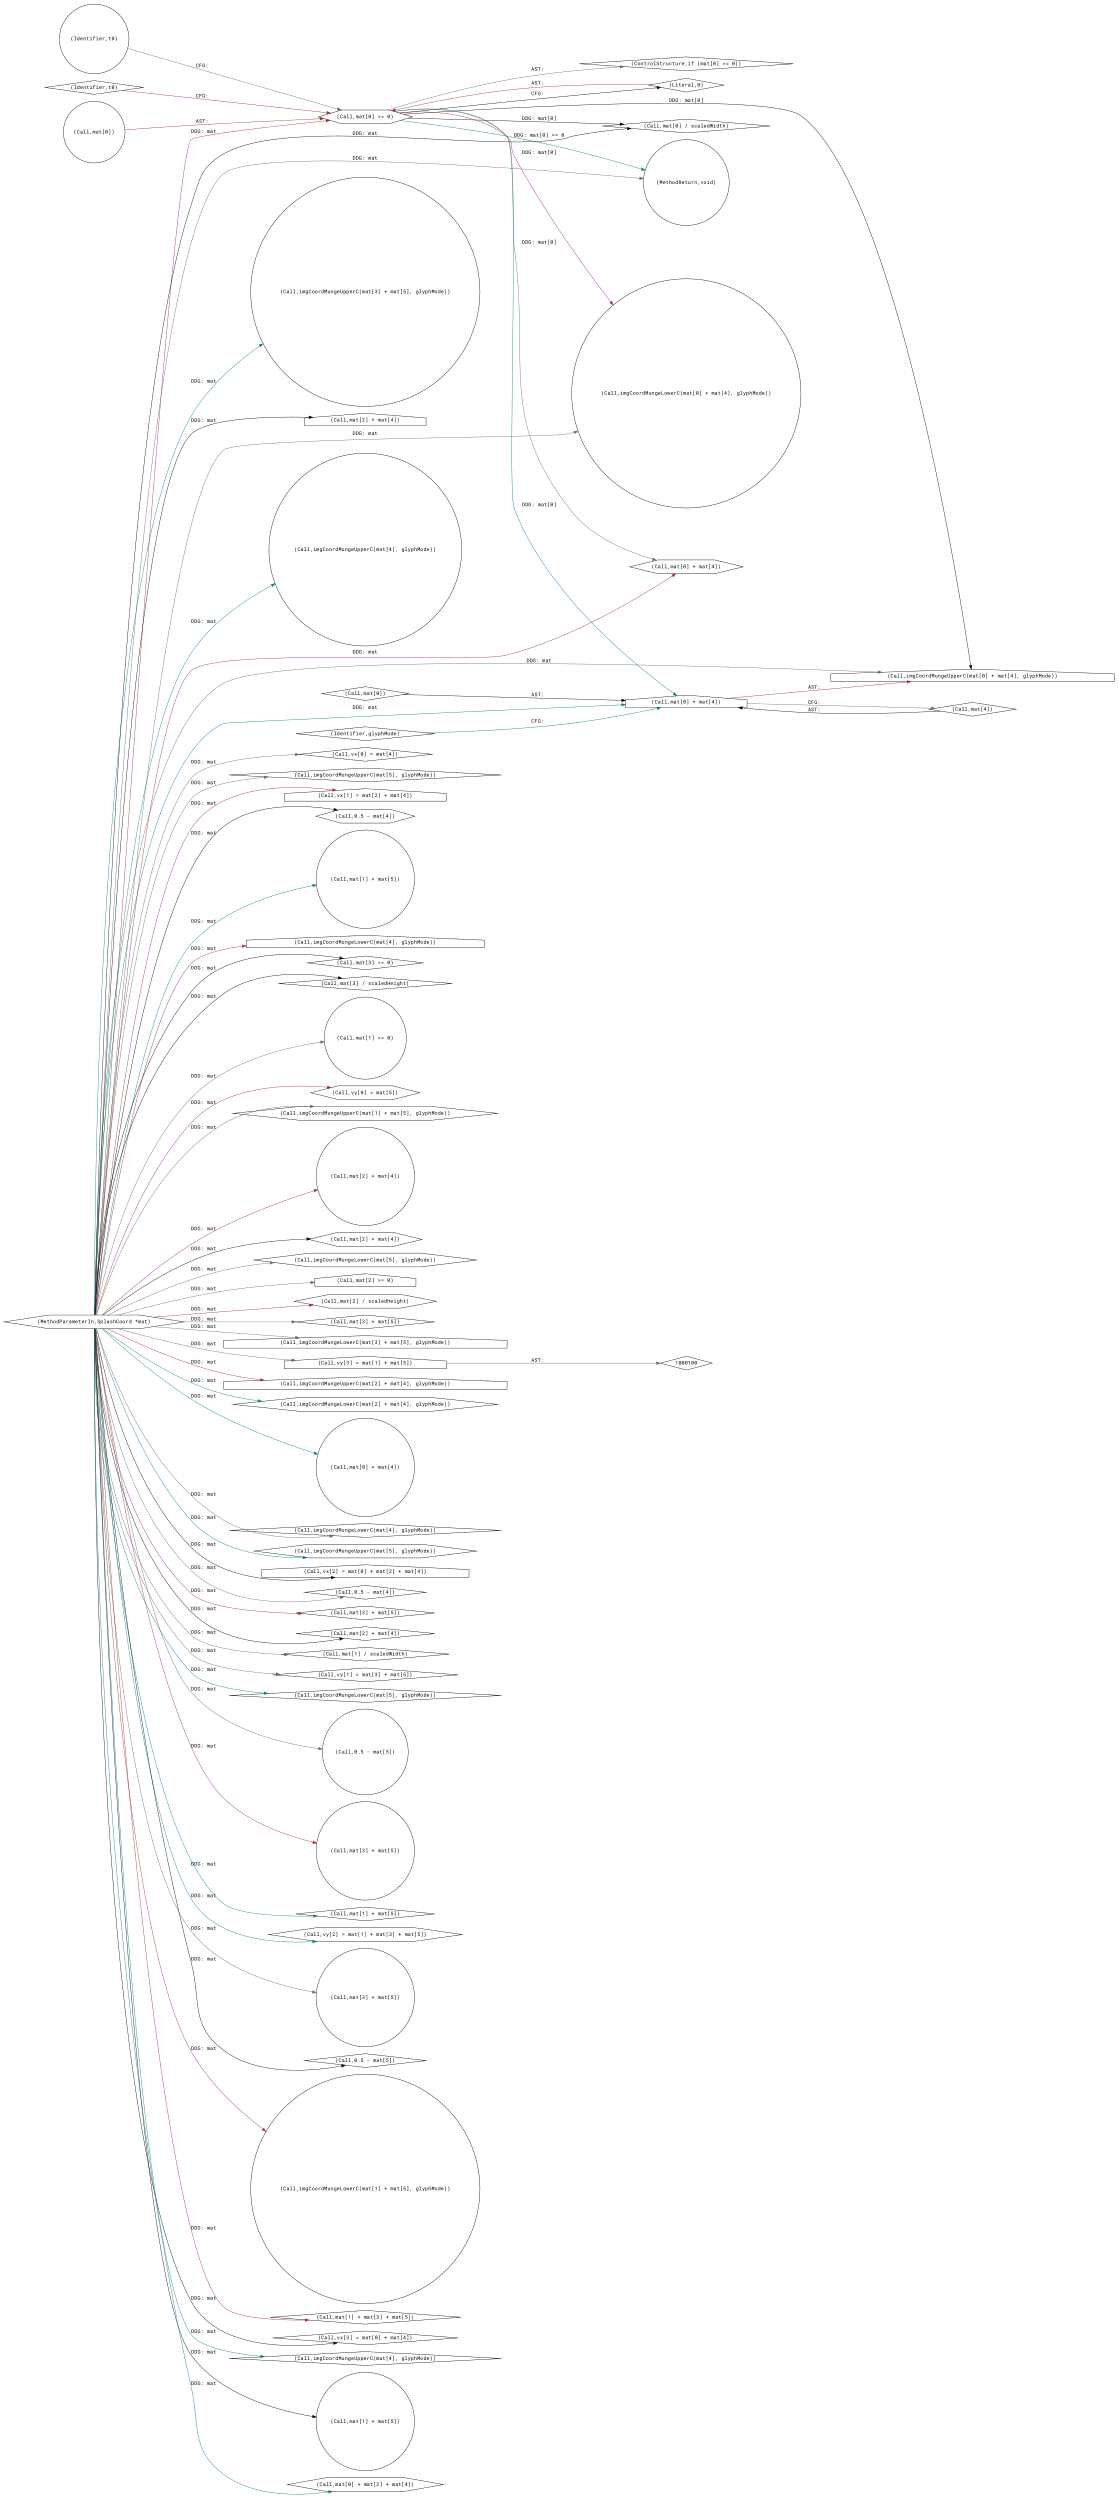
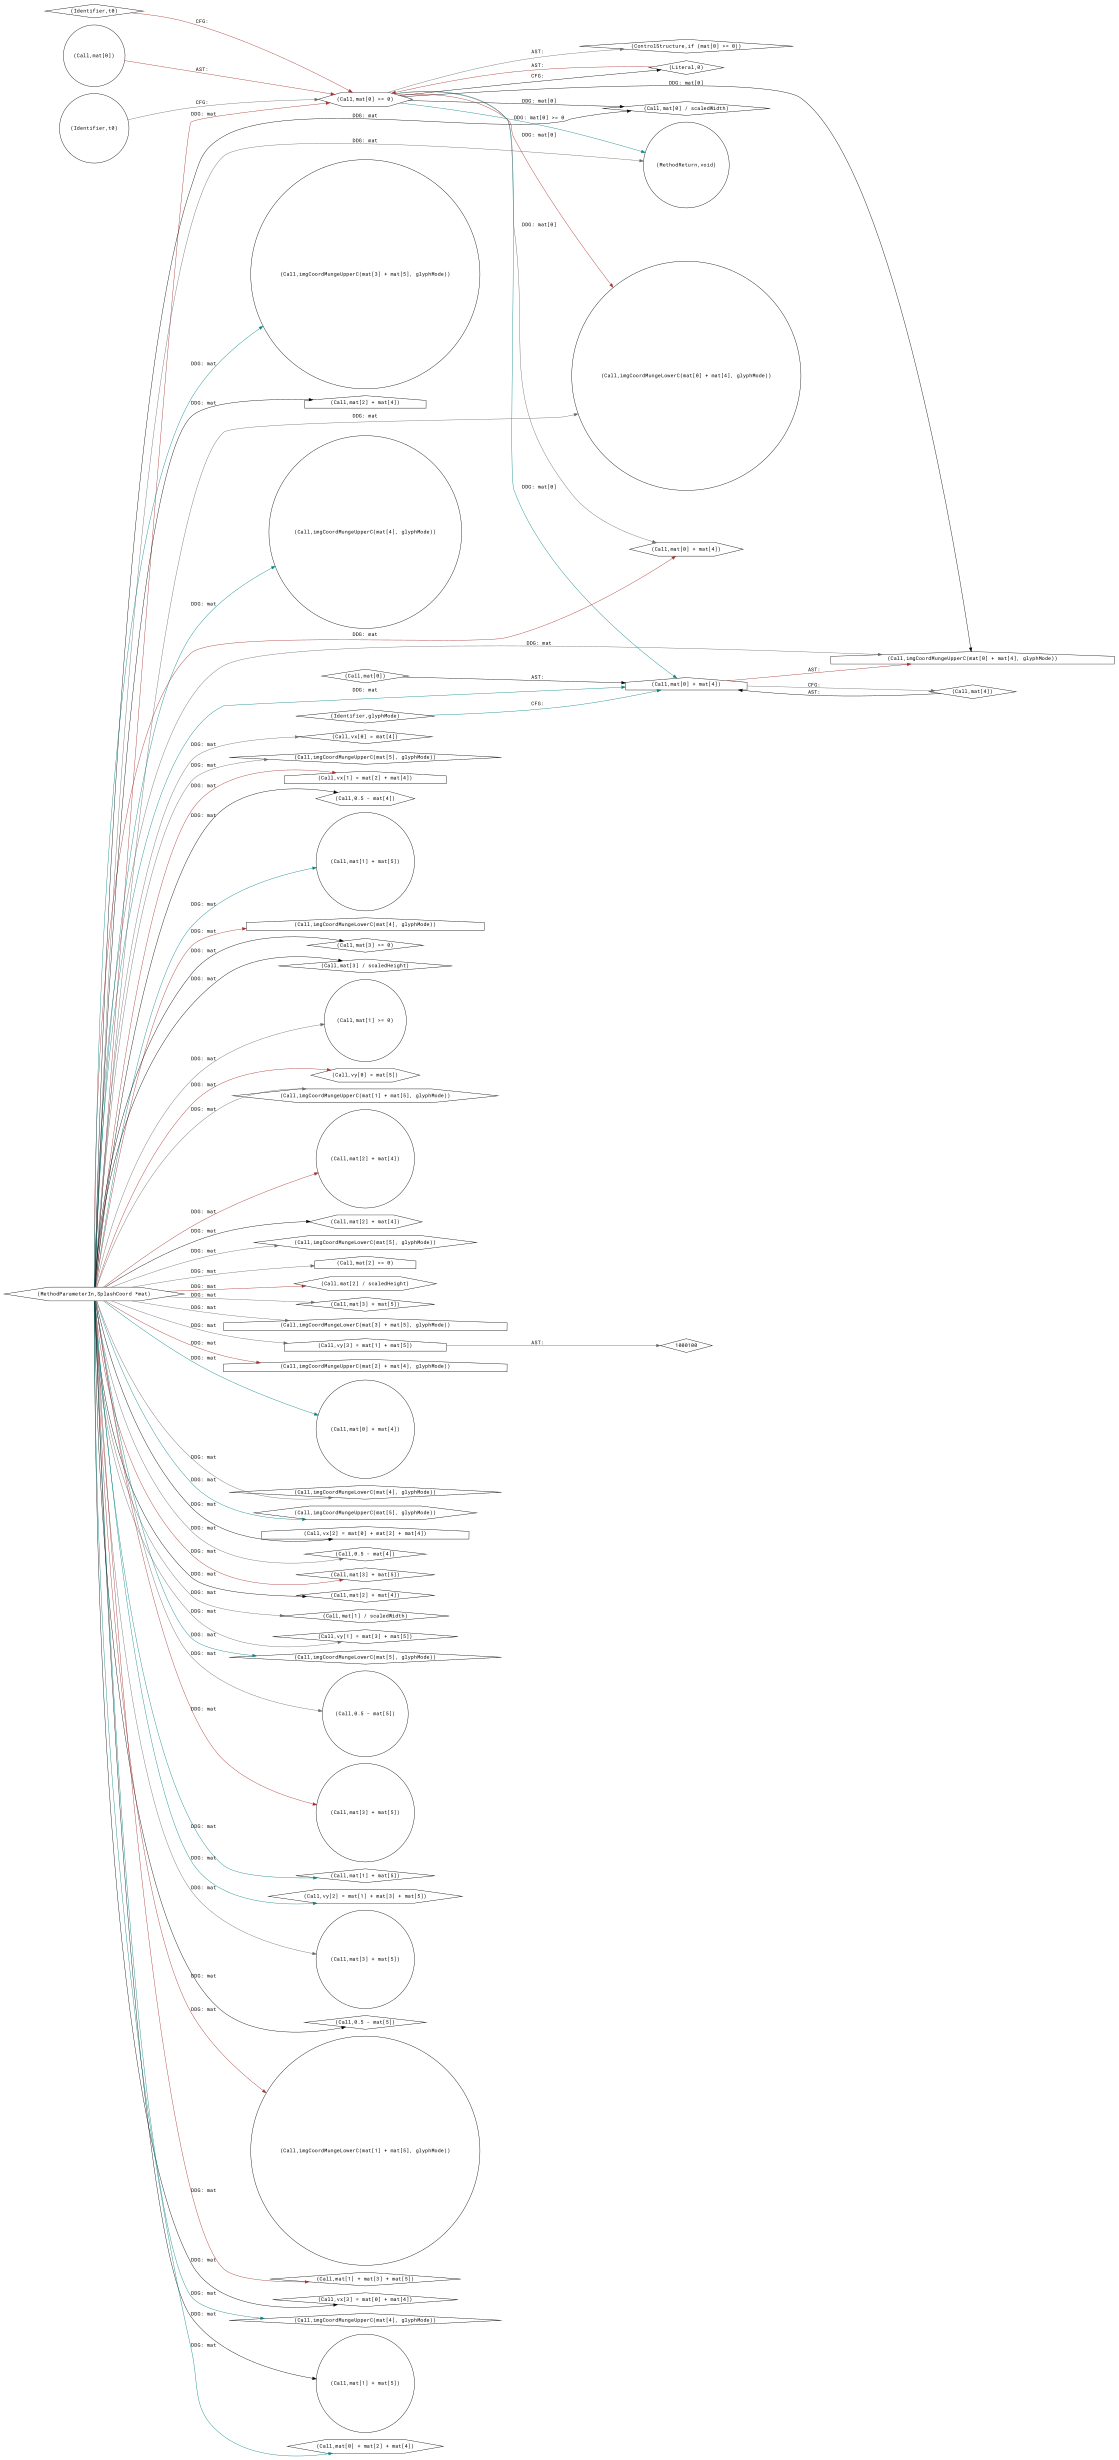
(365, 1404) -> none
